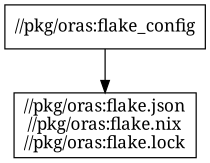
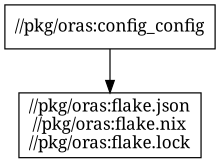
(105, 27) -> (110, 27)
